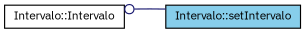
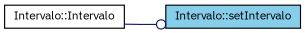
(150, 9) -> (141, 24)
